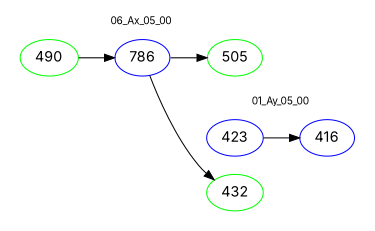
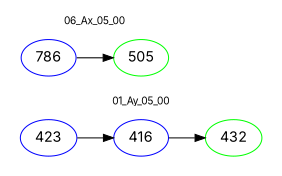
(49, 58) -> none
(173, 127) -> (182, 138)
